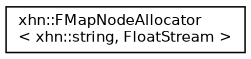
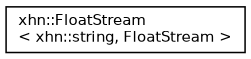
(126, 30) -> (126, 30)
